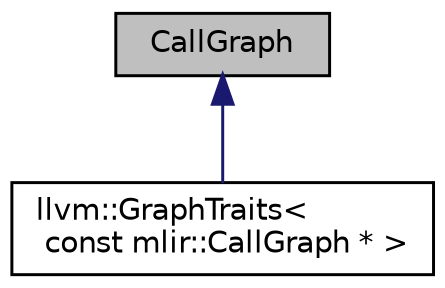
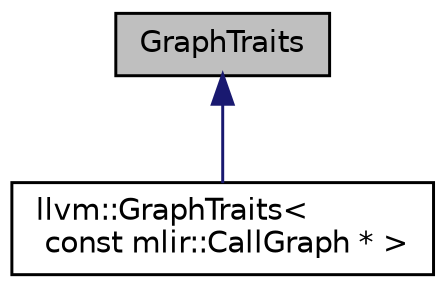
(223, 45) -> (223, 45)
